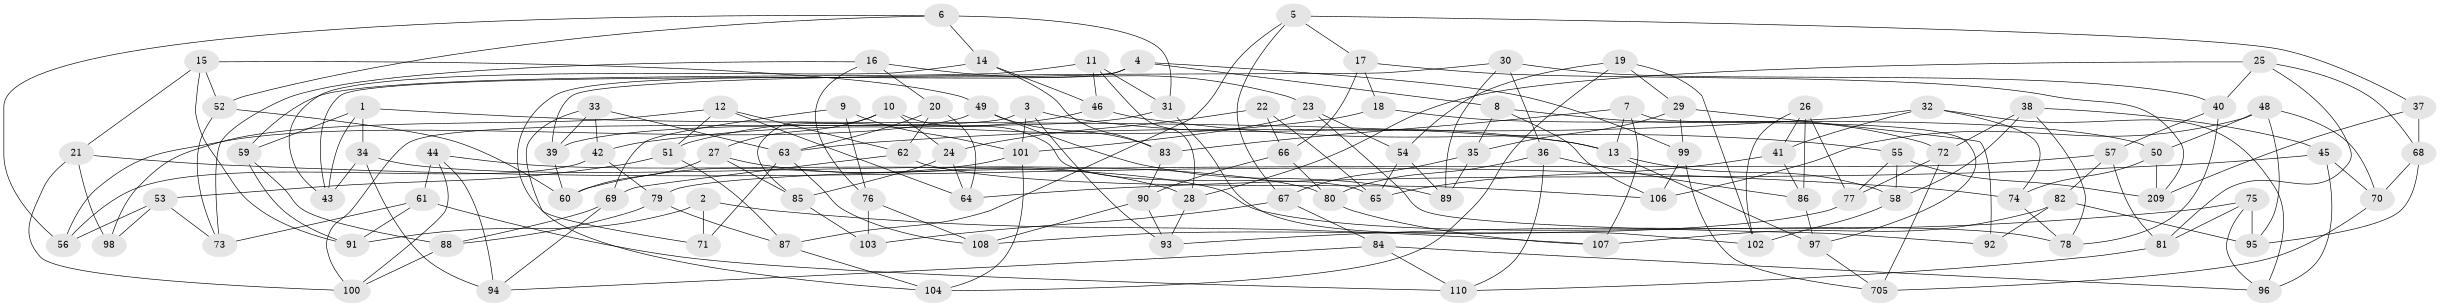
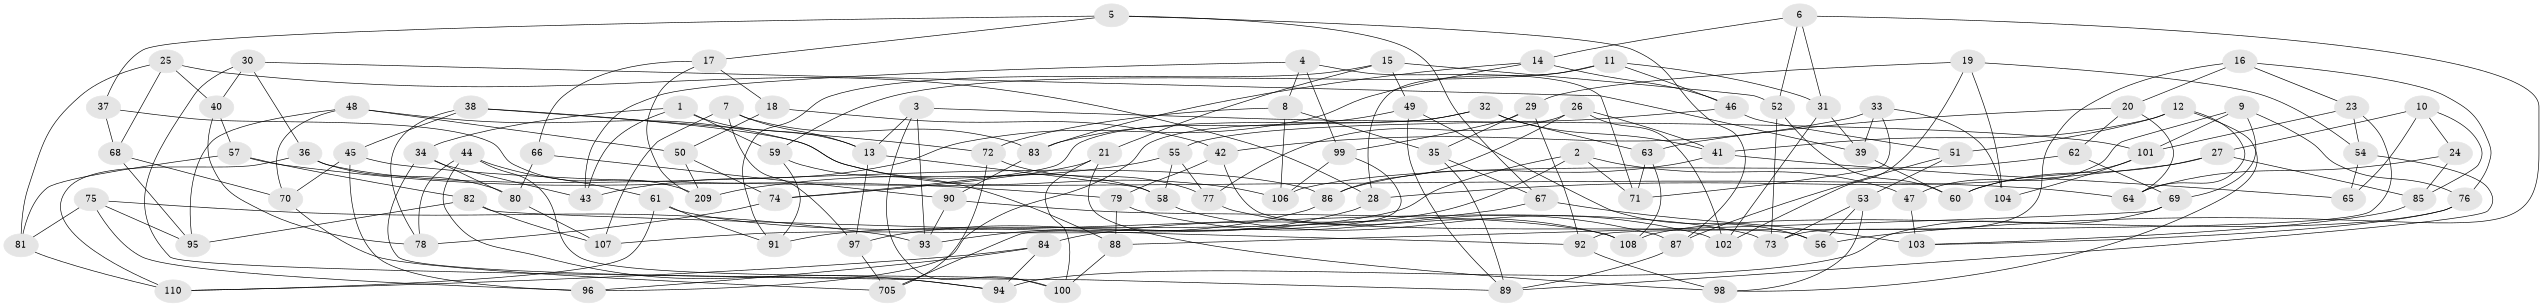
(1262, 107) -> none
(812, 130) -> (1951, 138)
(725, 139) -> (1744, 187)
none -> (1910, 199)
(853, 266) -> (1604, 271)
none -> (1643, 270)
